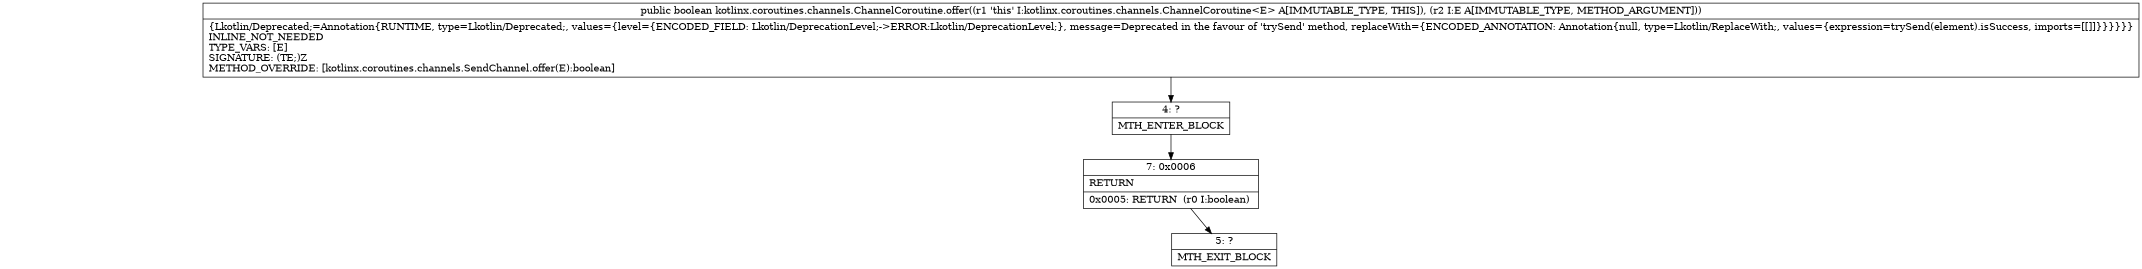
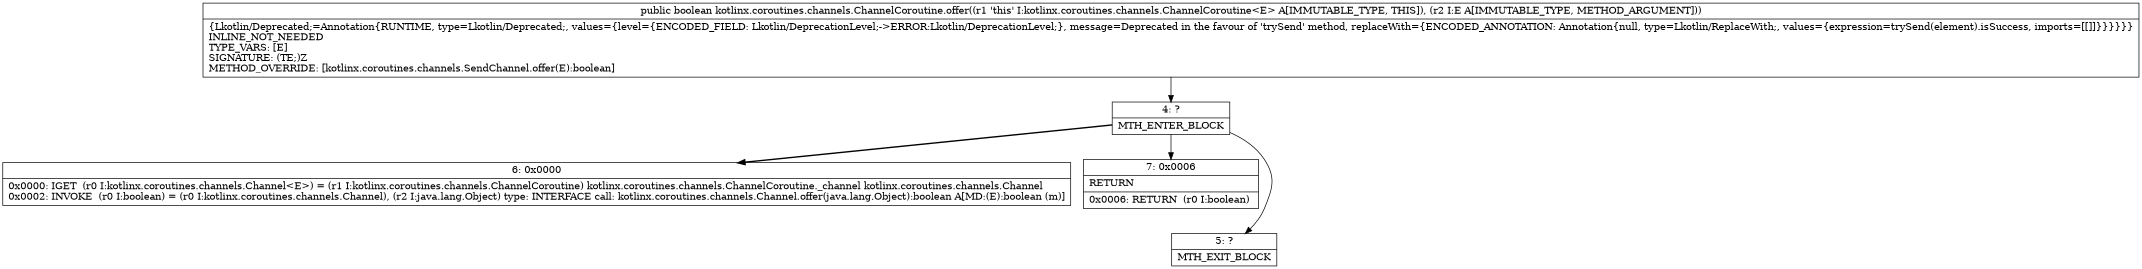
none -> (537, 184)
(1171, 200) -> (1171, 200)
(1199, 218) -> (1271, 174)
